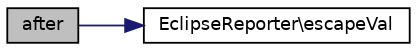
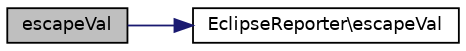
(43, 25) -> (67, 25)
